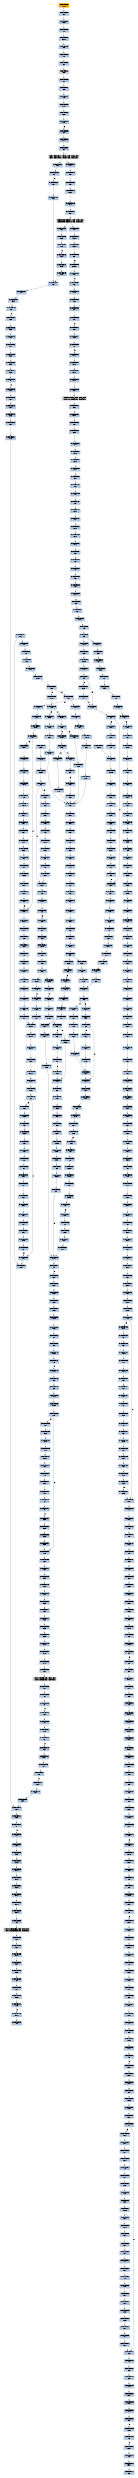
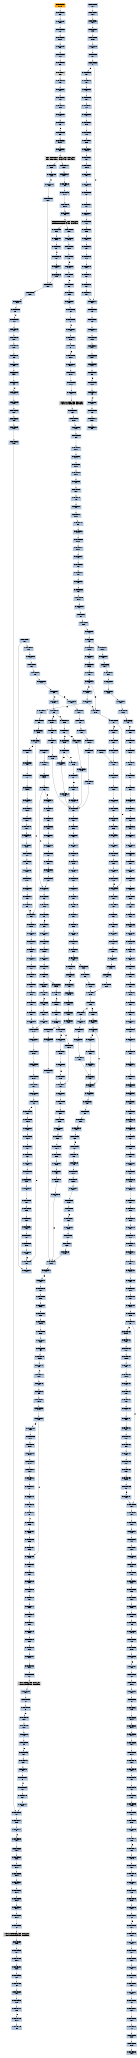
(129, 2057) -> none
